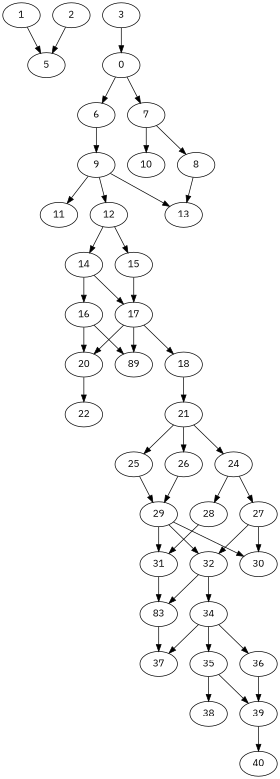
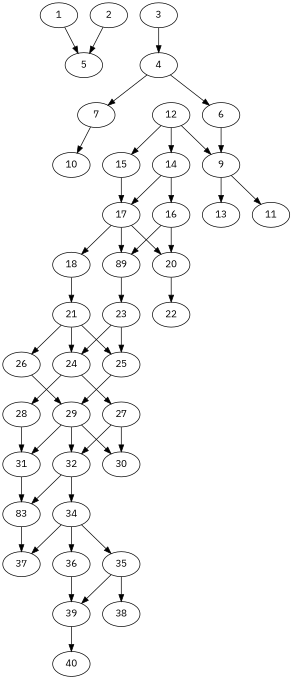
(121, 65) -> (159, 65)
(196, 165) -> none
(102, 187) -> (194, 138)
none -> (121, 315)
